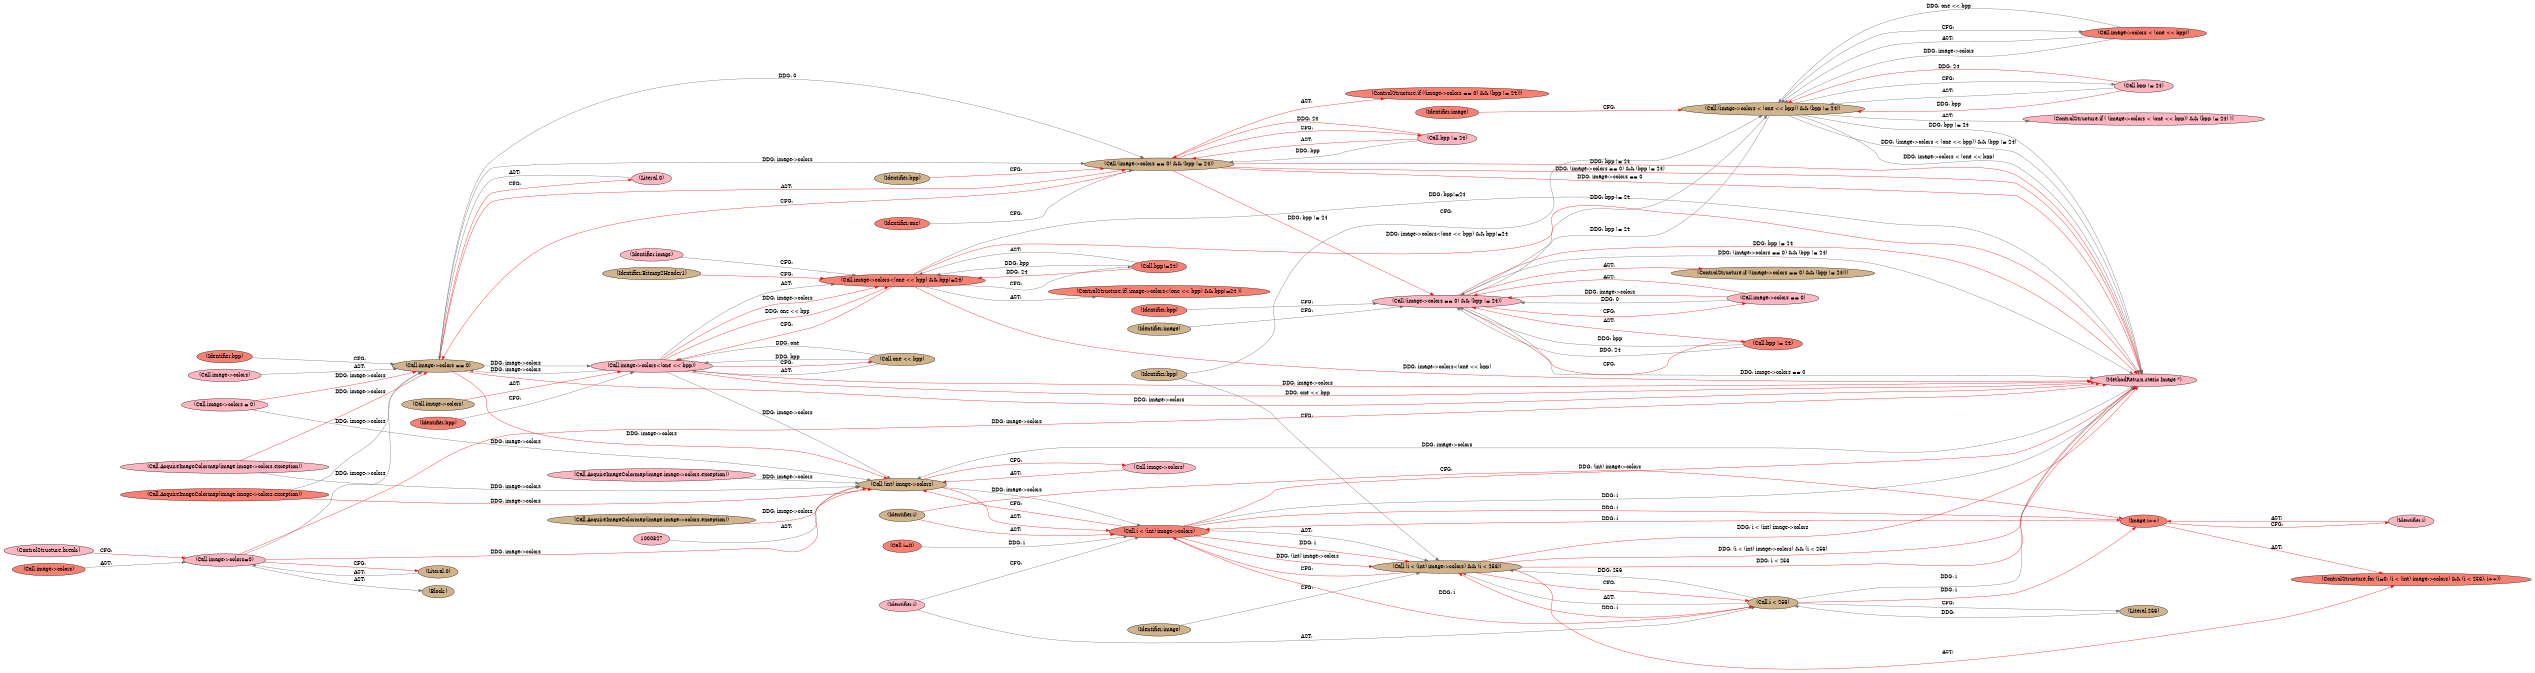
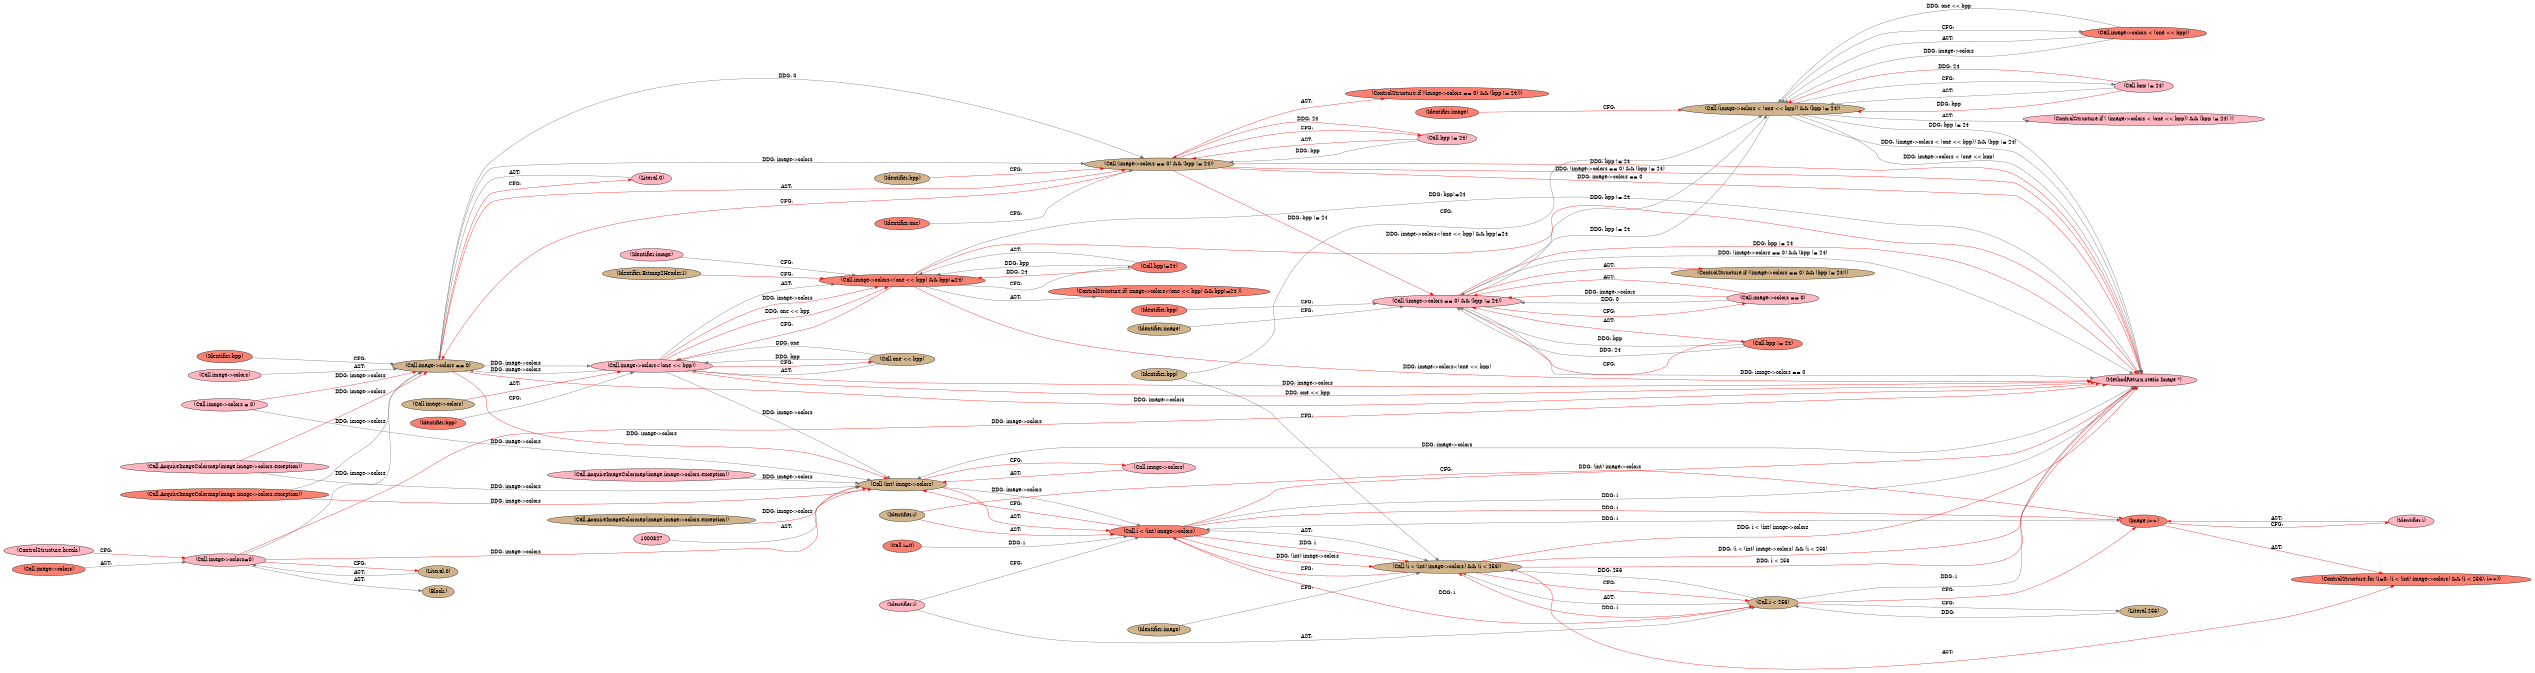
(1665, 521) -> (1665, 521)
(1949, 590) -> (1949, 590)
